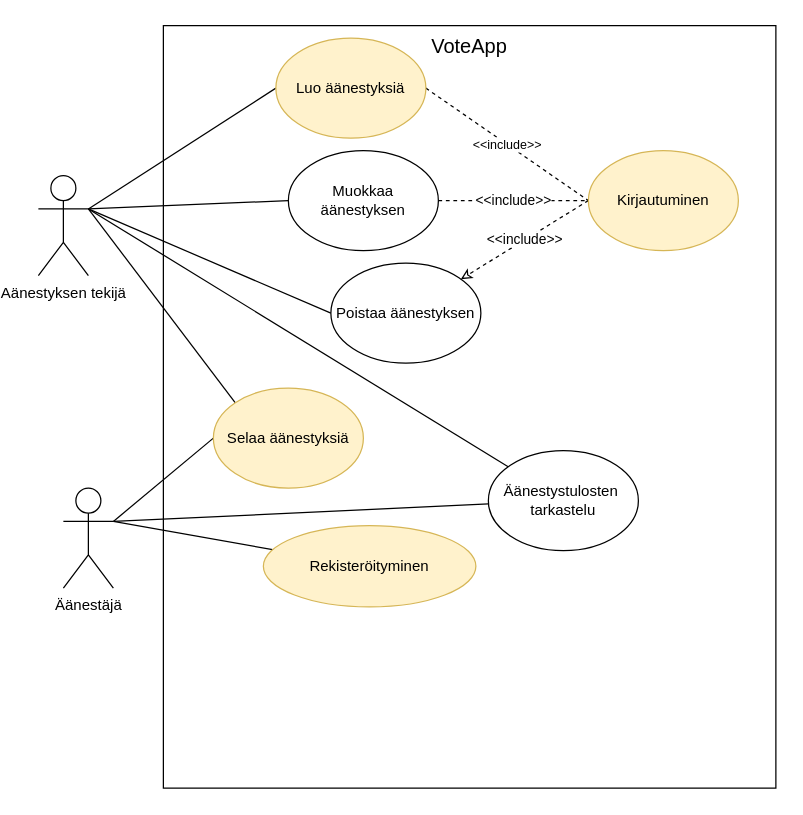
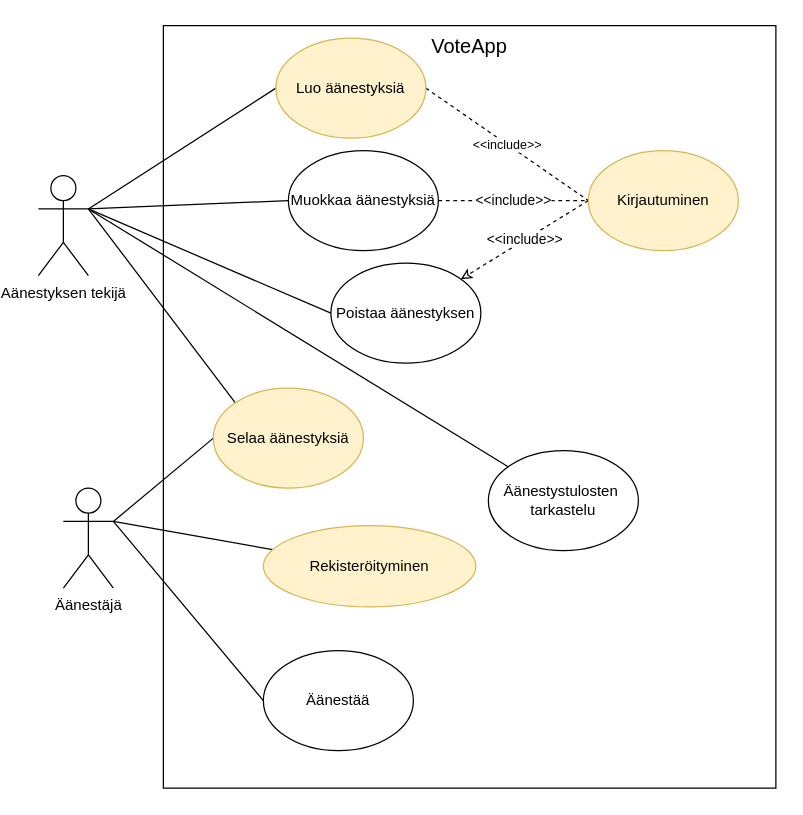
(363, 201) -> (363, 201)
(304, 513) -> none
none -> (189, 612)
none -> (338, 701)
